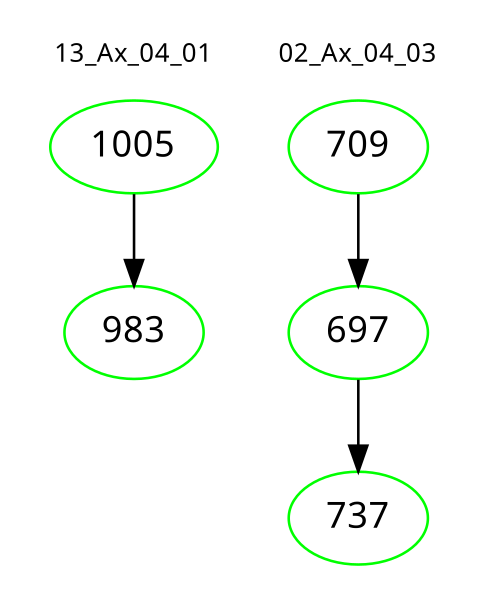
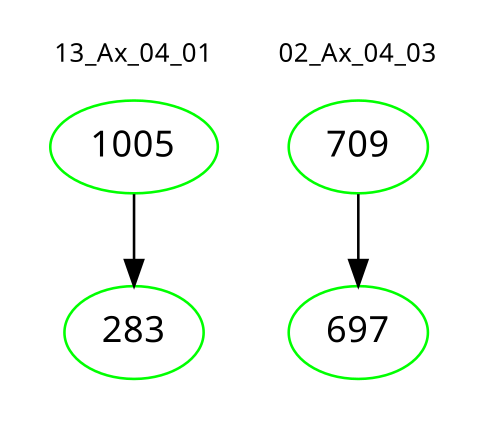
(134, 333) -> (134, 333)
(358, 518) -> none
